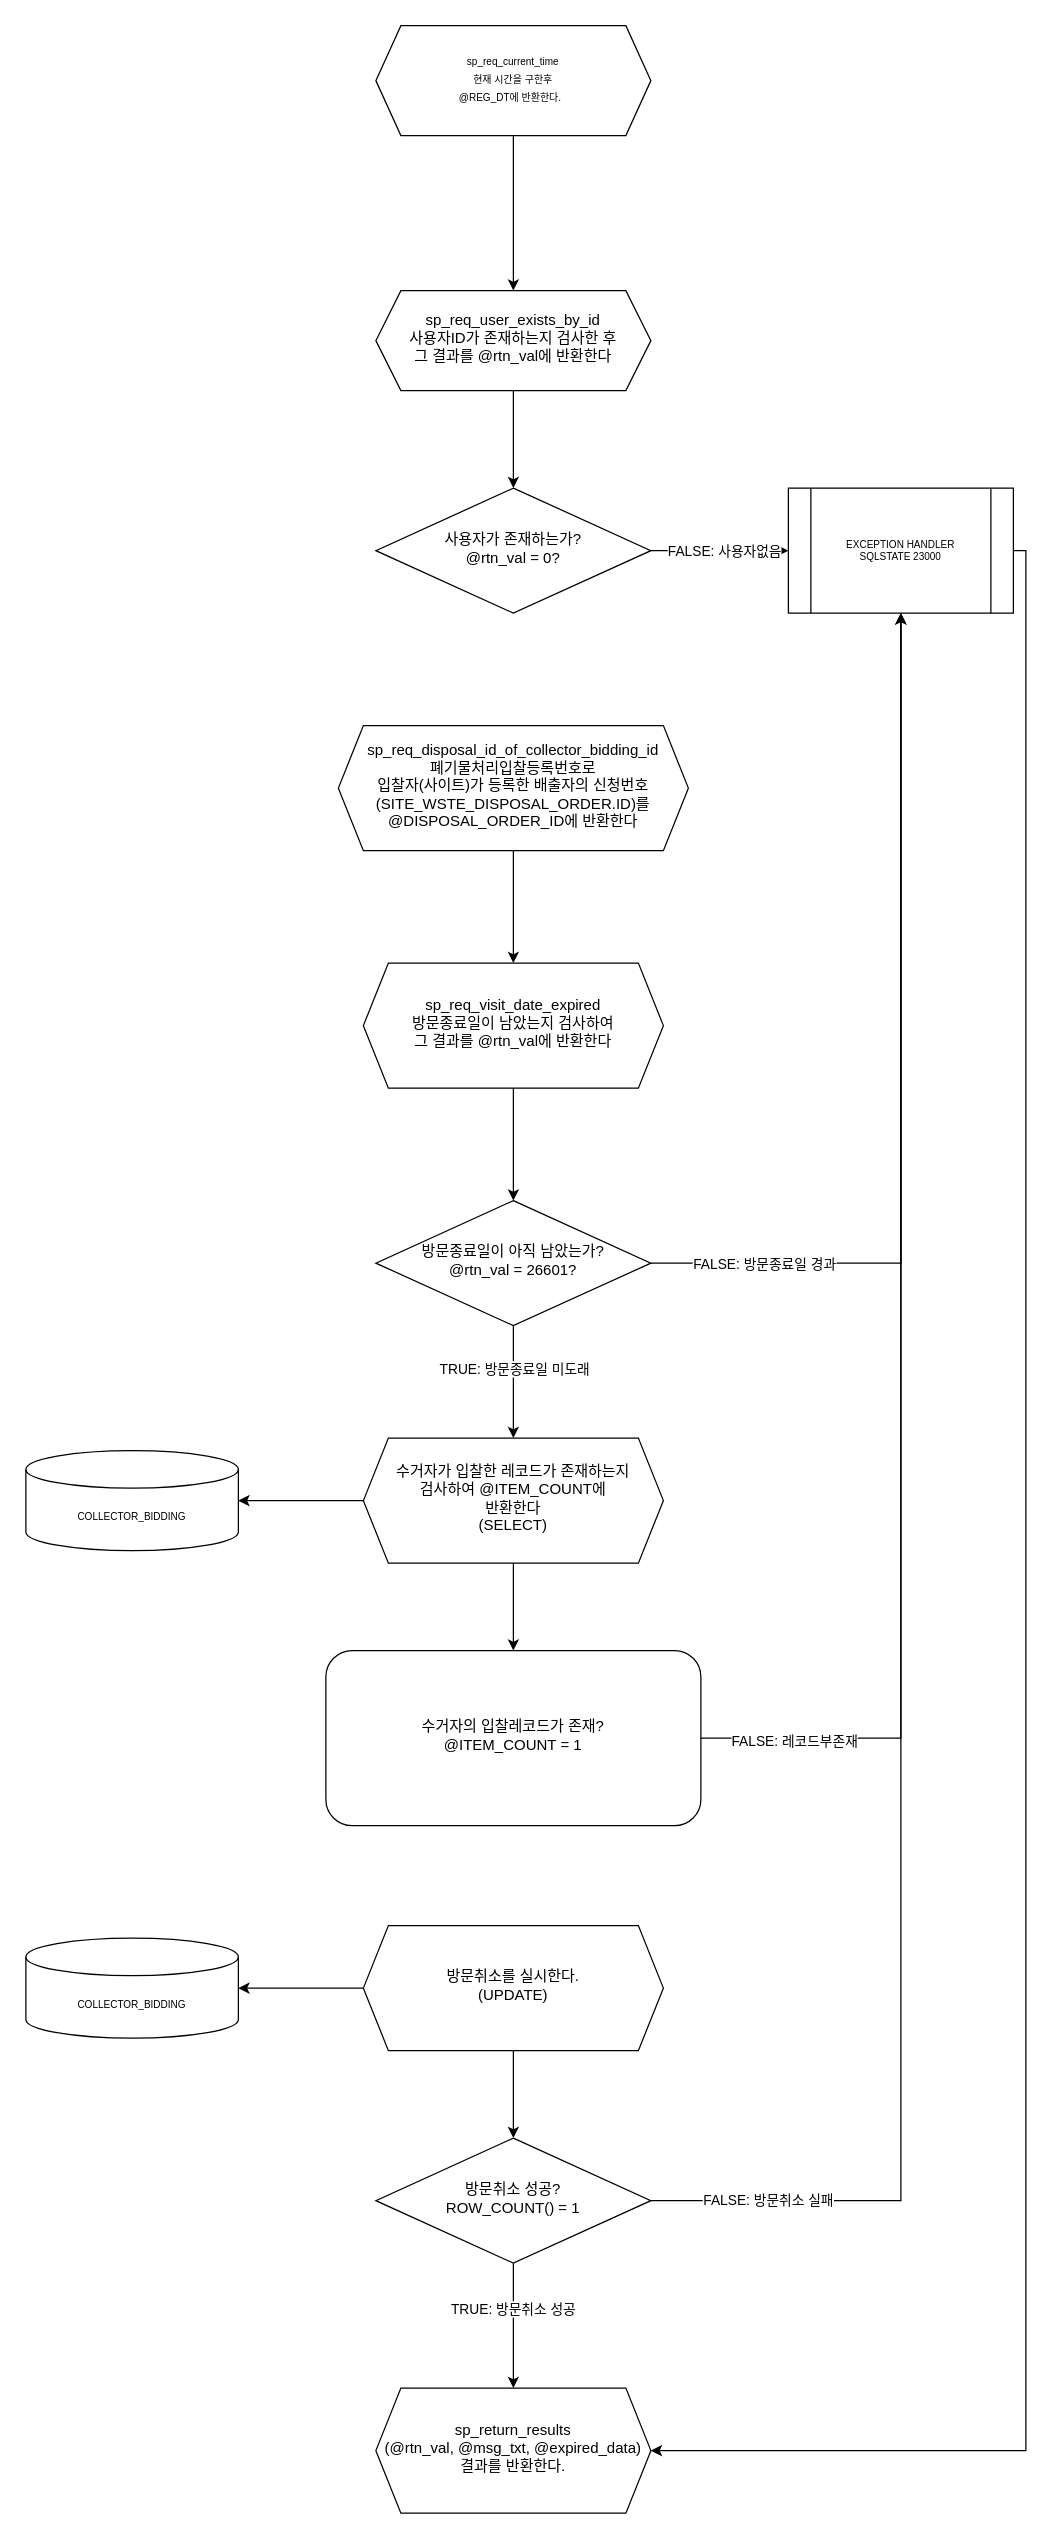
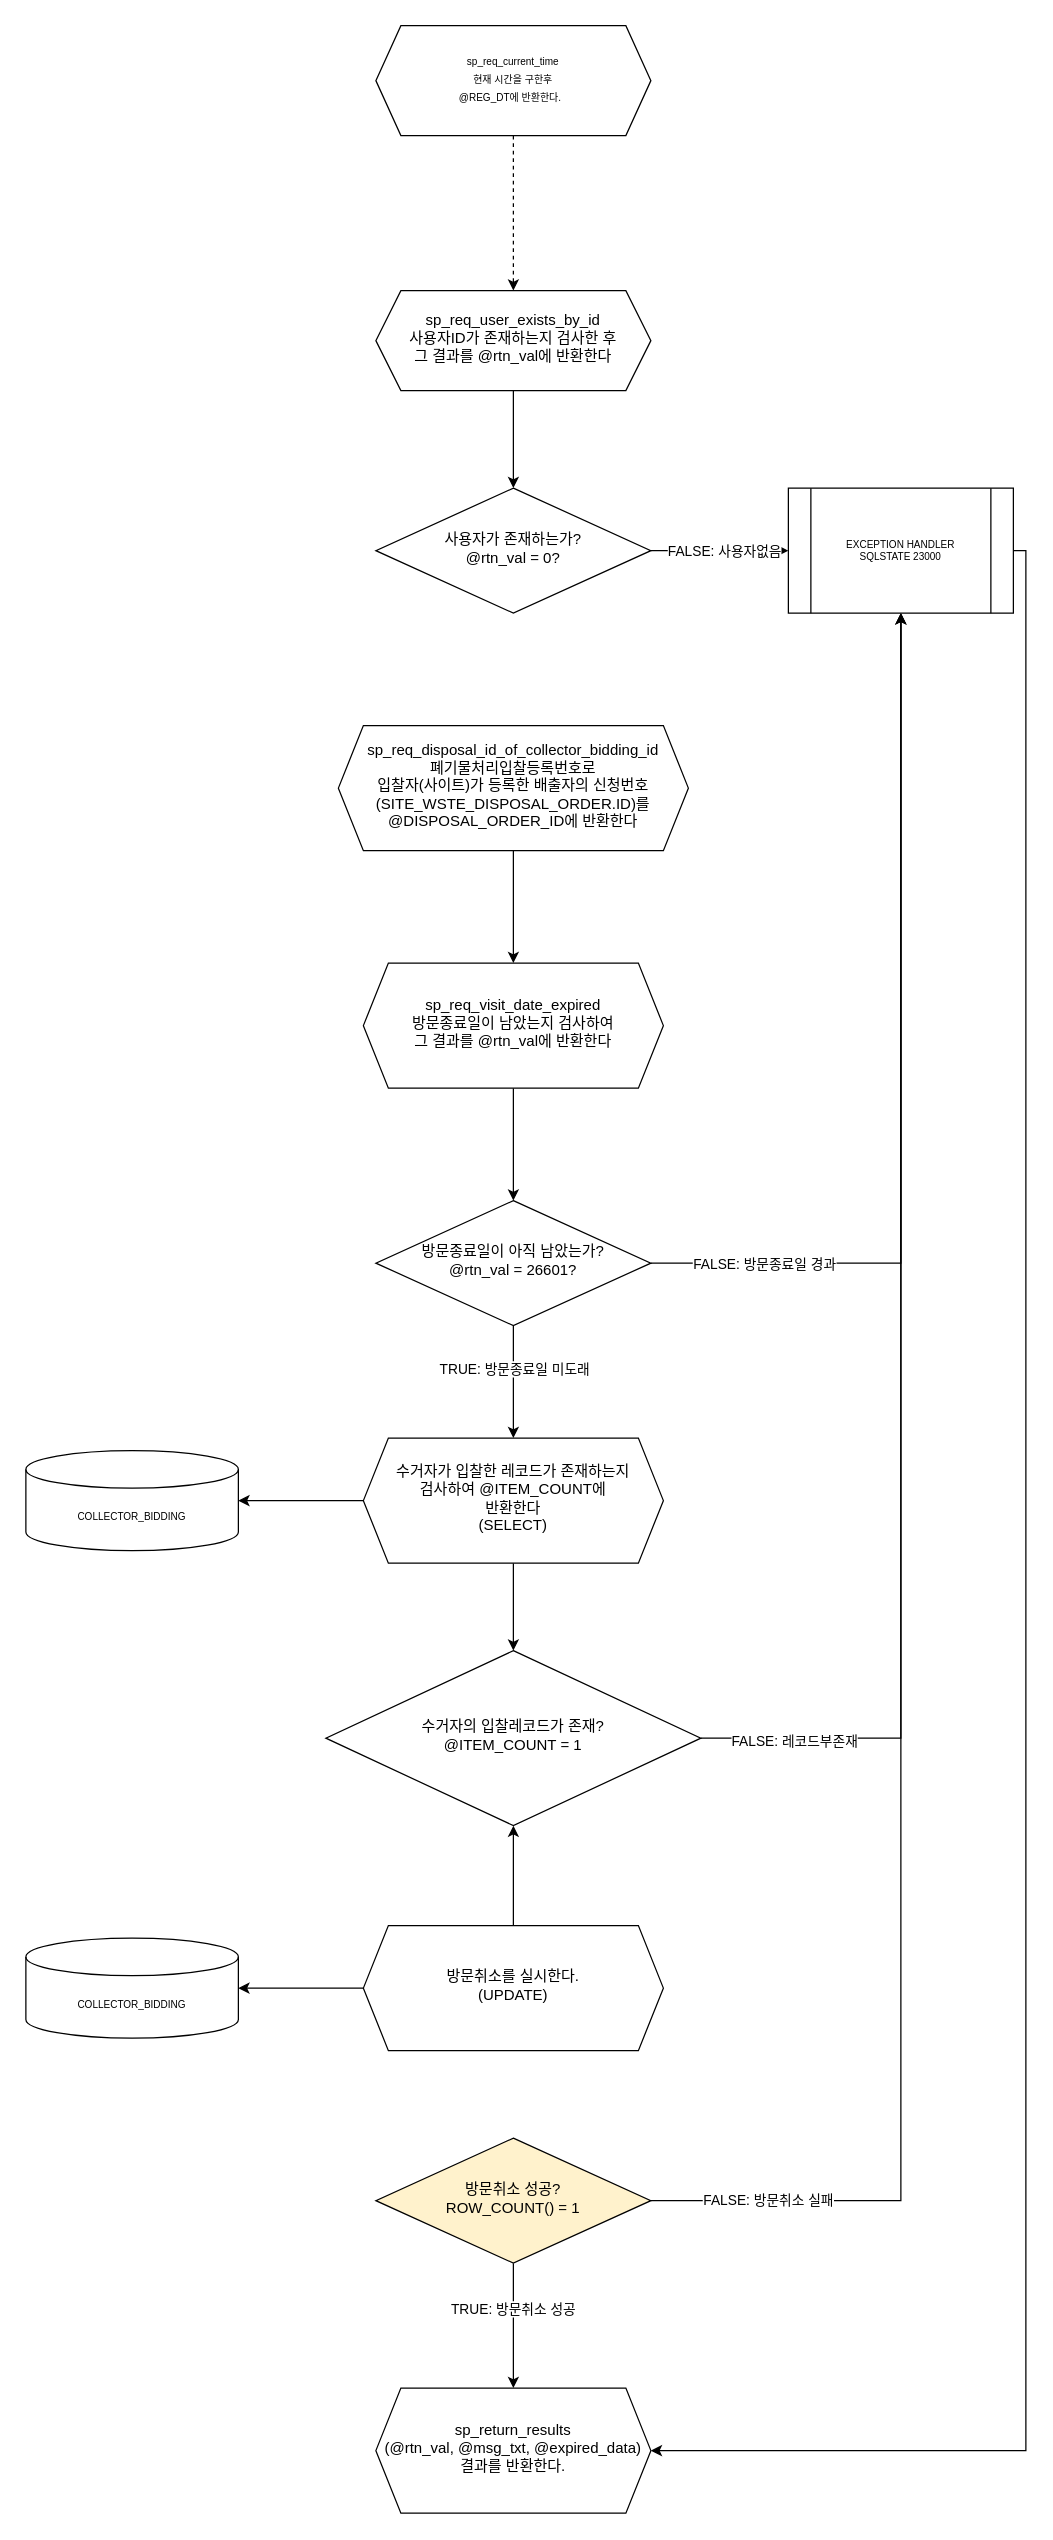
(513, 208) -> (513, 208)
(513, 1738) -> (513, 1738)
(513, 2090) -> (513, 1880)
(513, 2201) -> (513, 2201)
